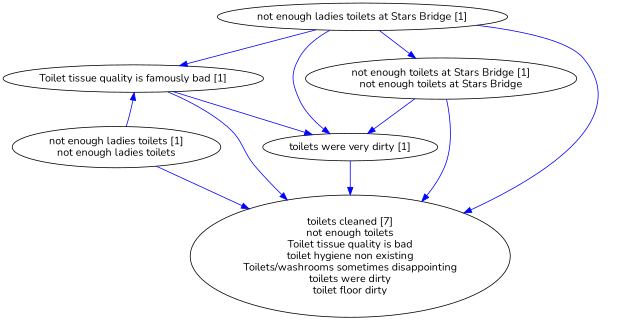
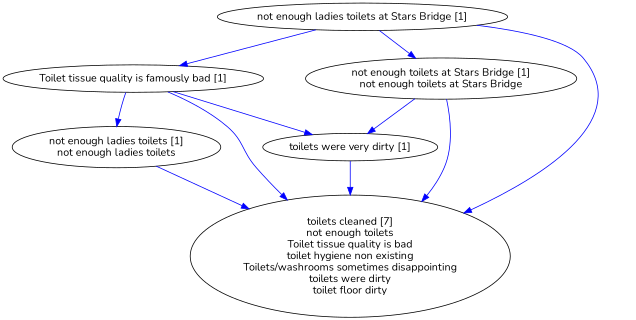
(293, 77) -> none
(130, 113) -> (122, 106)
